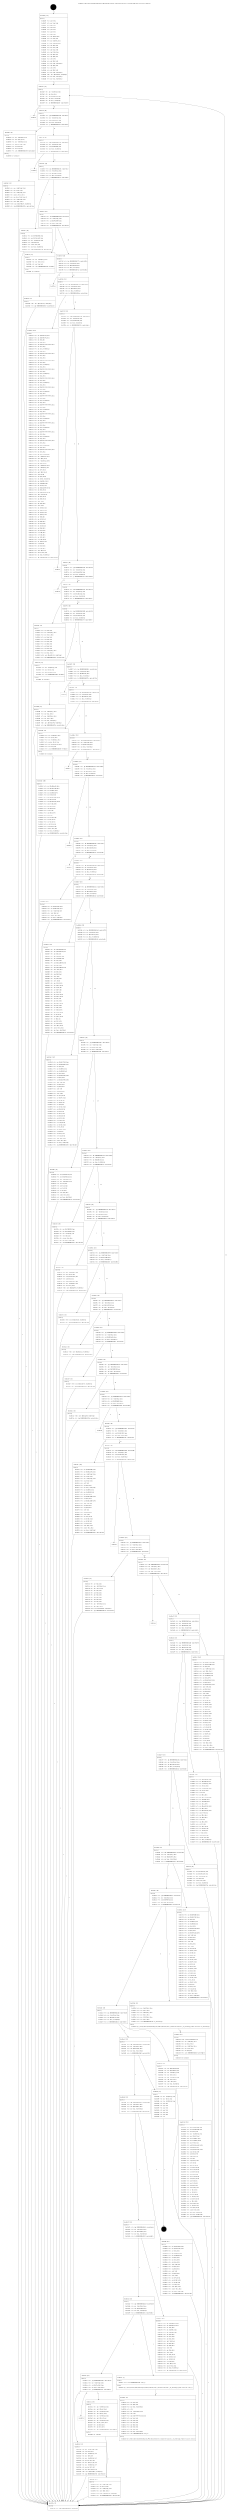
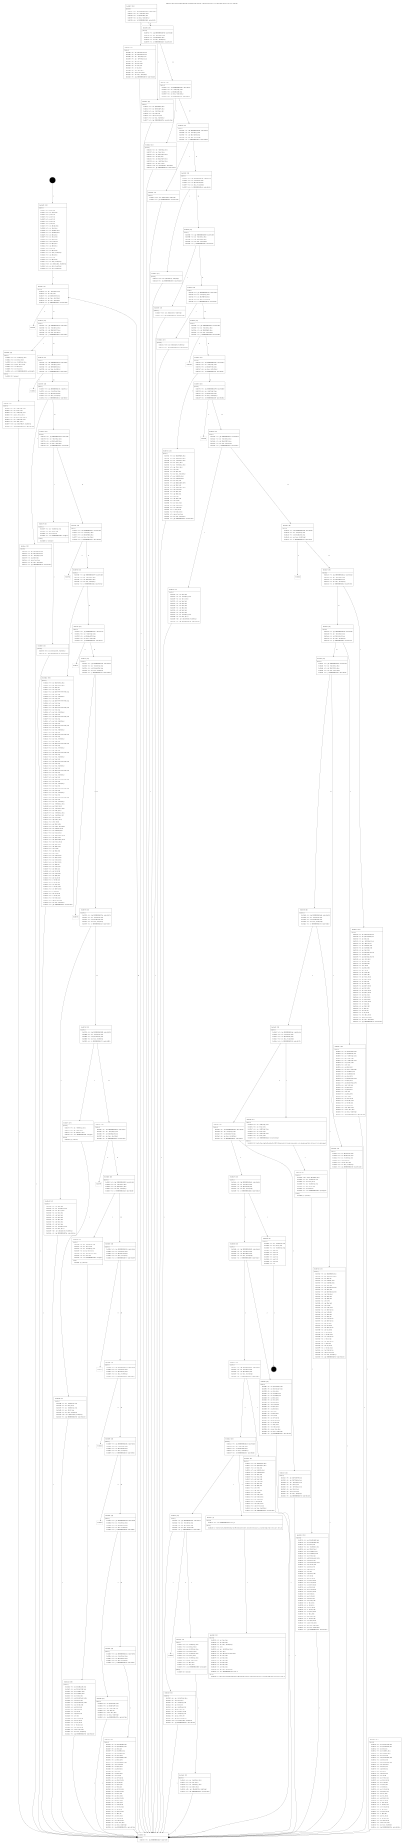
(91, 932) -> none
